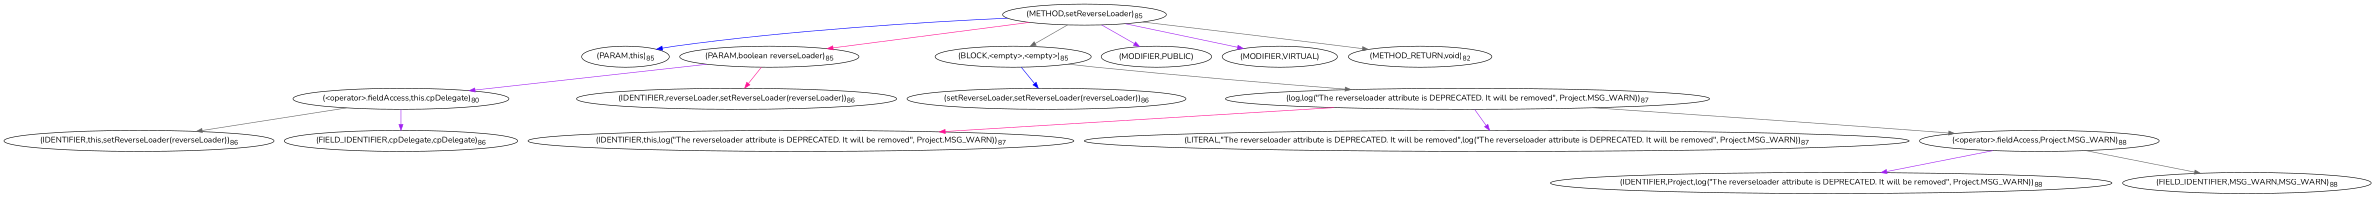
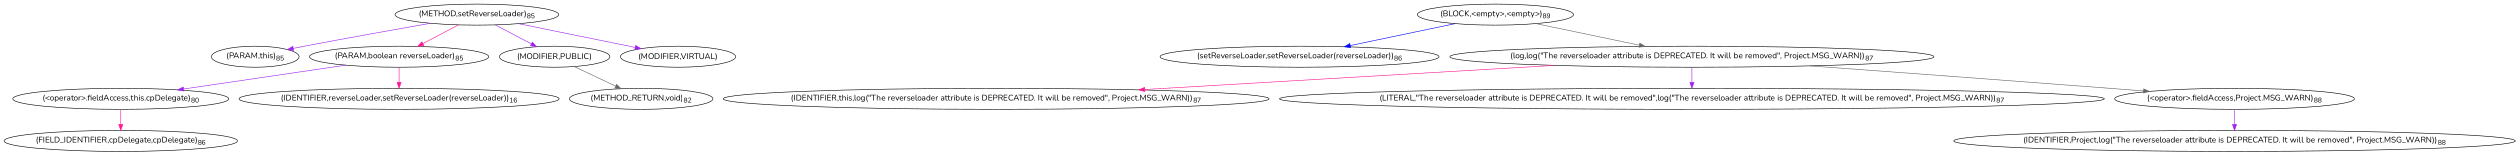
(835, 29) -> (362, 36)
(1051, 34) -> none
(1253, 35) -> (595, 76)
(1064, 56) -> (1547, 14)
(851, 98) -> (513, 98)
(401, 117) -> (121, 117)
(139, 141) -> none
(2247, 183) -> none
